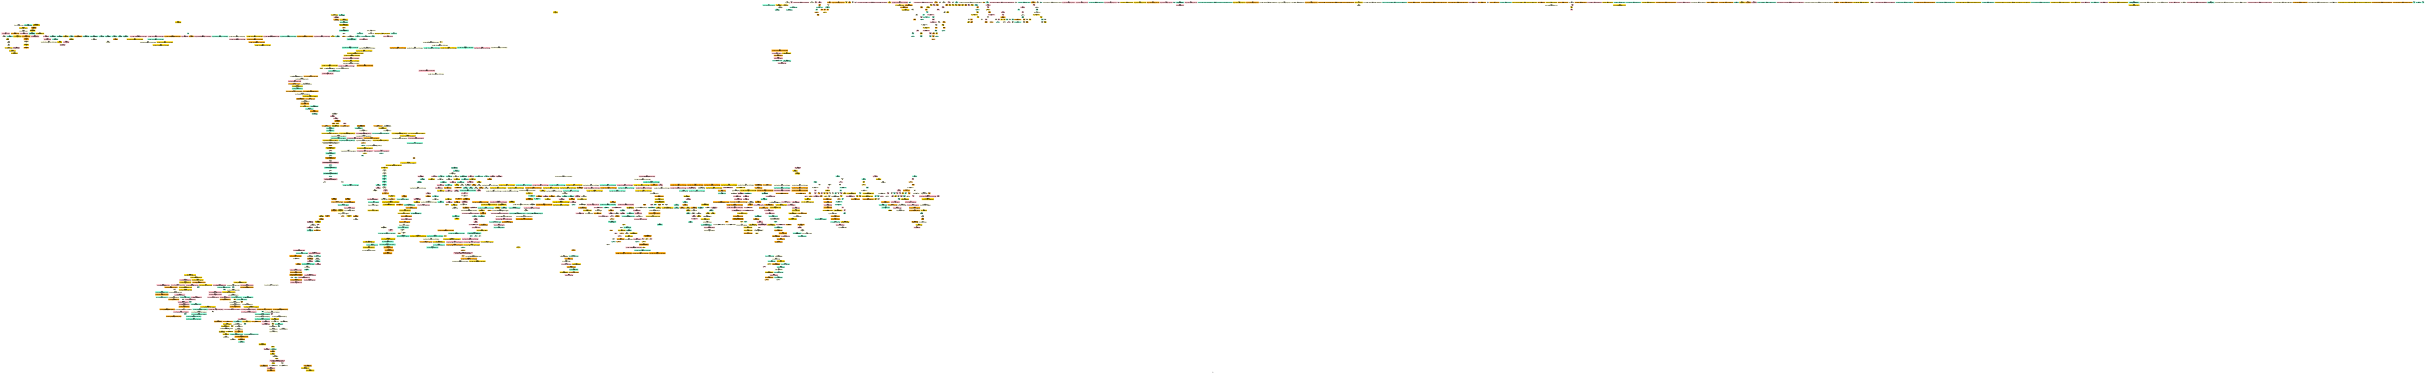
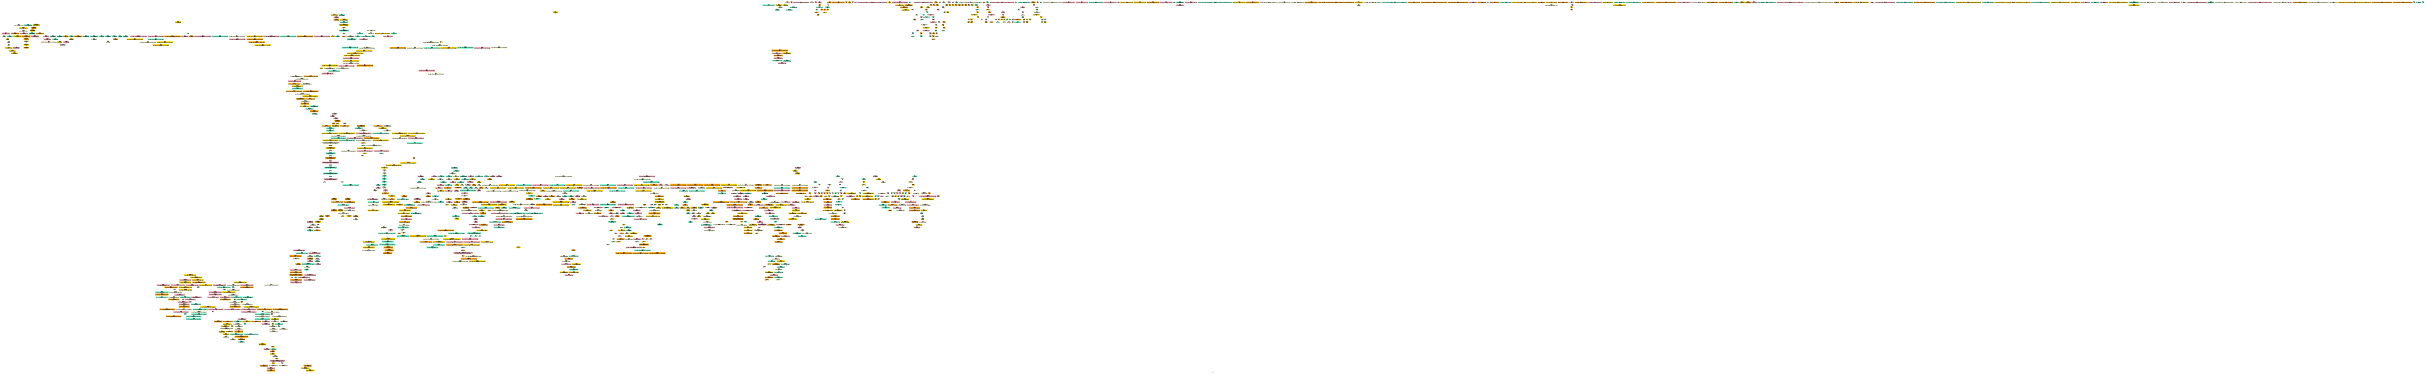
none -> (667, 185)
